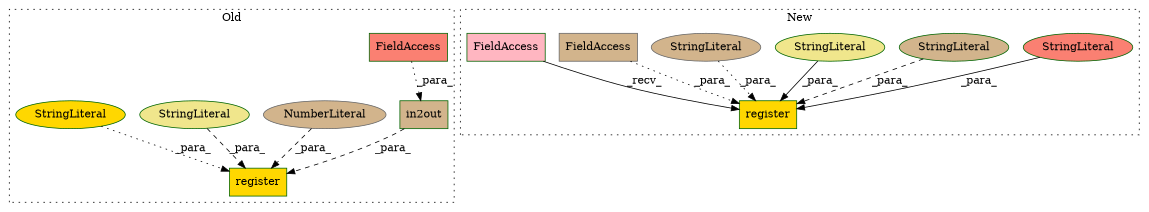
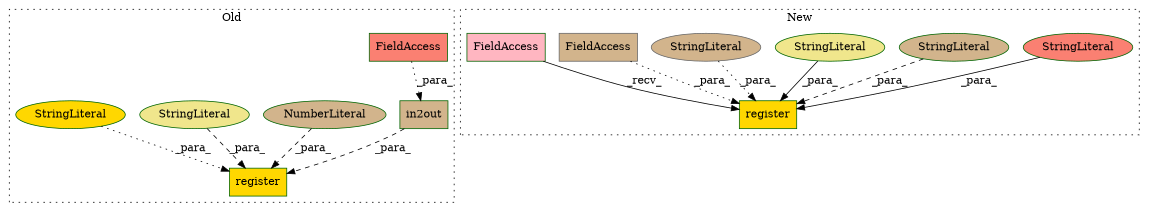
(325, 115) -> (325, 115)
